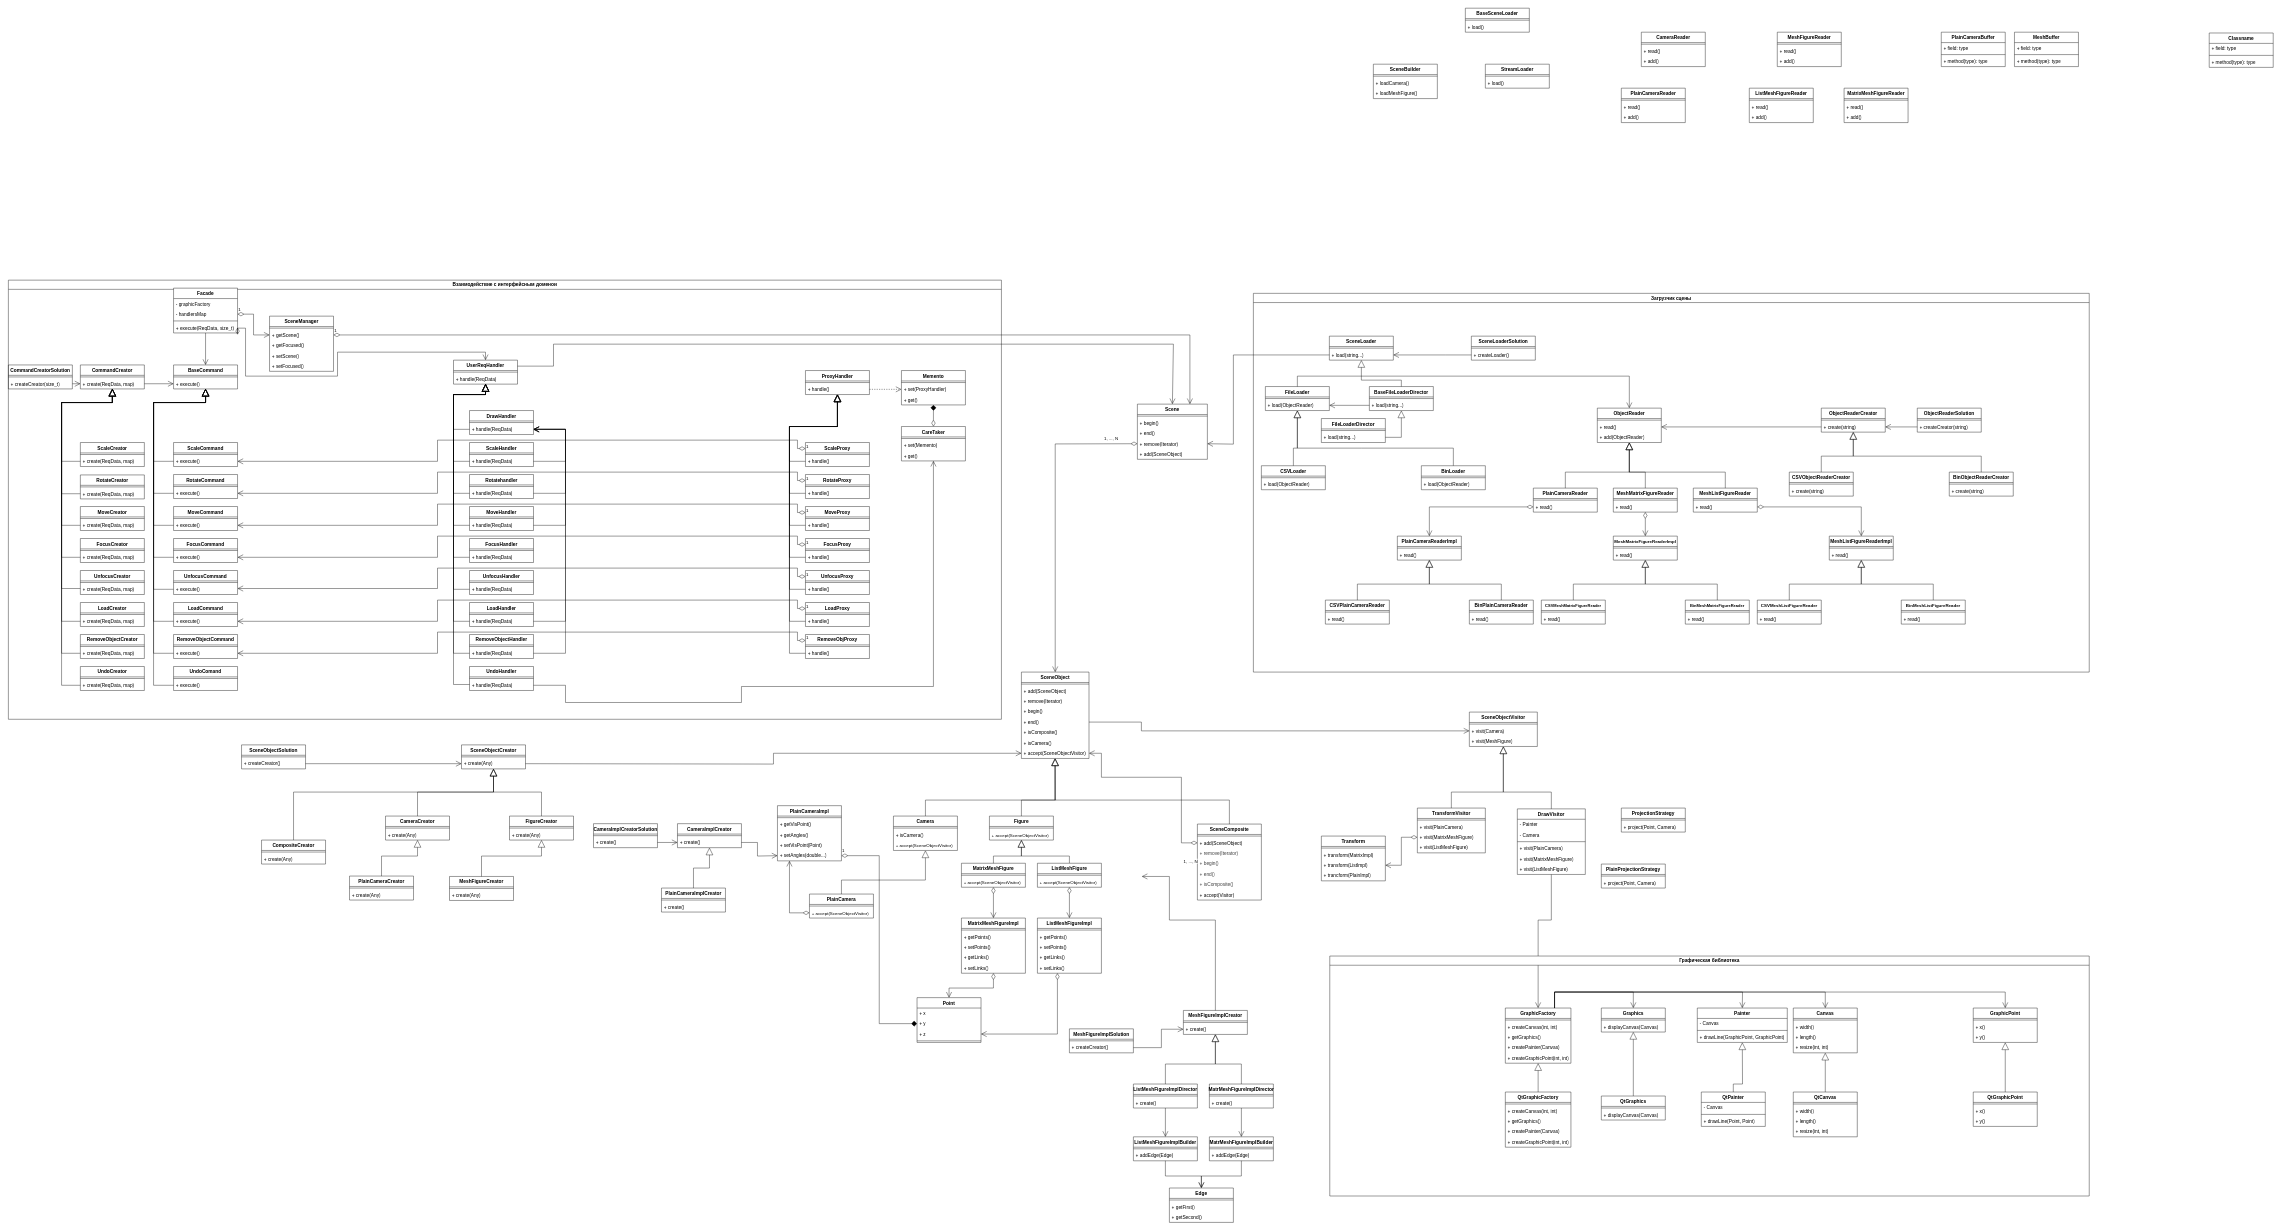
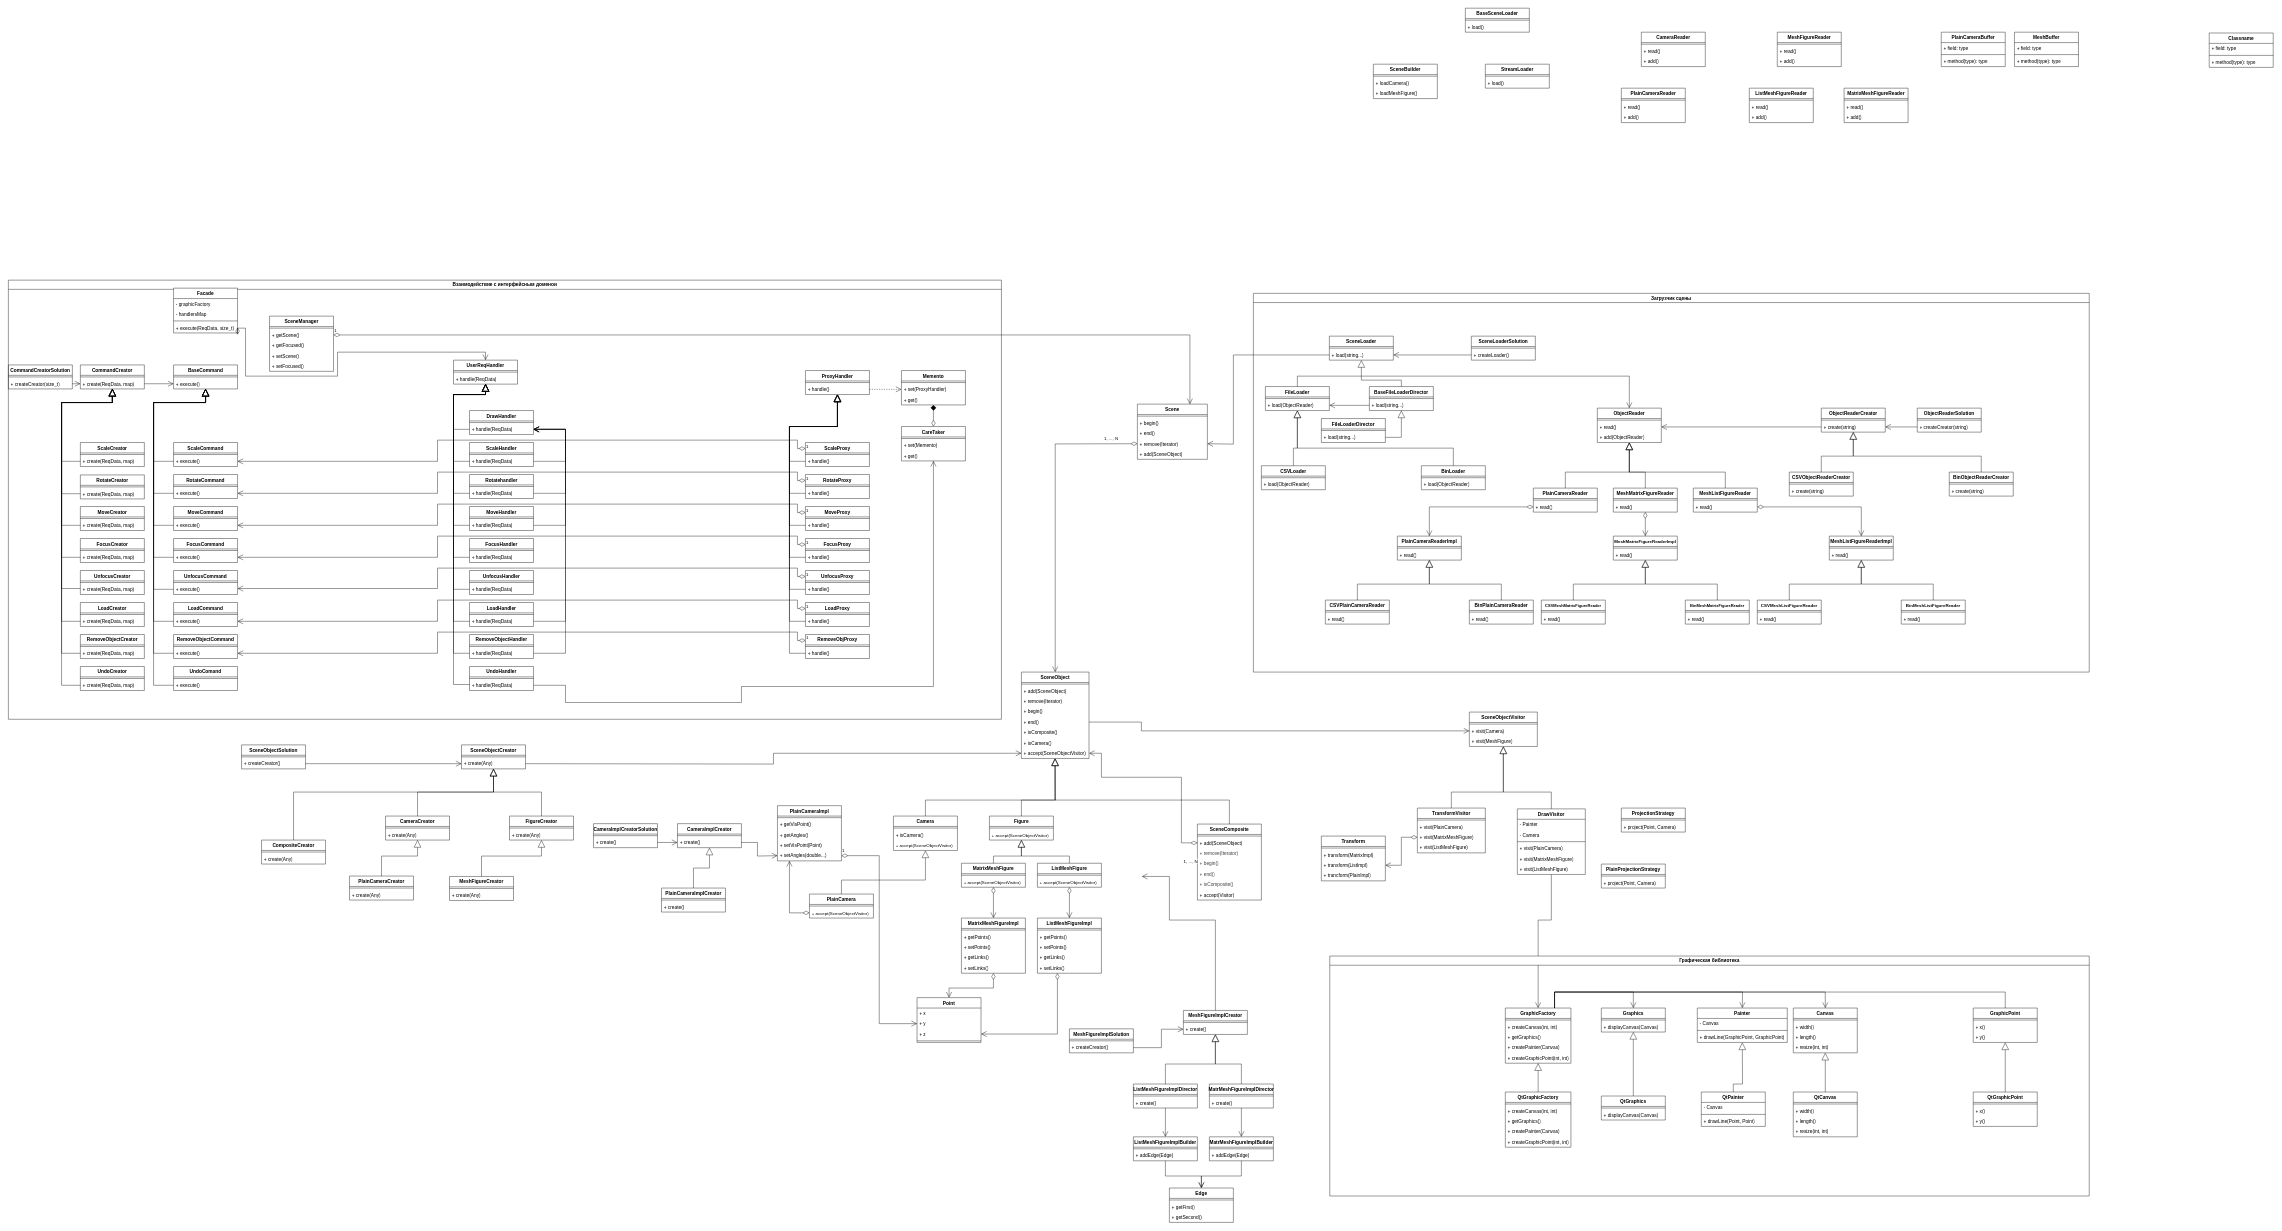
(253, 327) -> none
(205, 349) -> none
(553, 355) -> none
(2005, 1003) -> (2005, 1004)
(911, 1024) -> (912, 1024)
